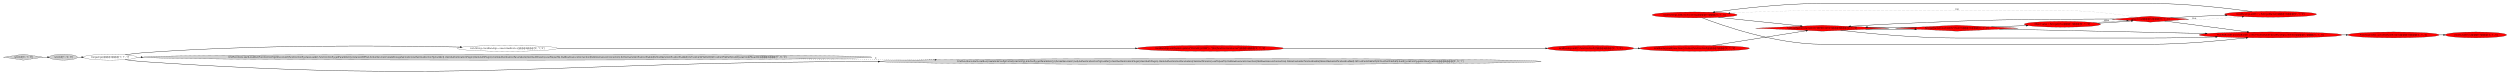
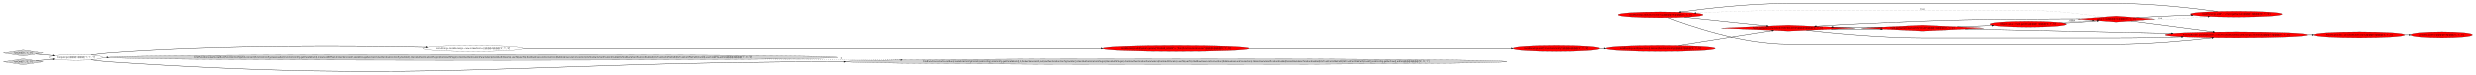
(45, 57) -> (45, 55)
(63, 57) -> (23, 62)
